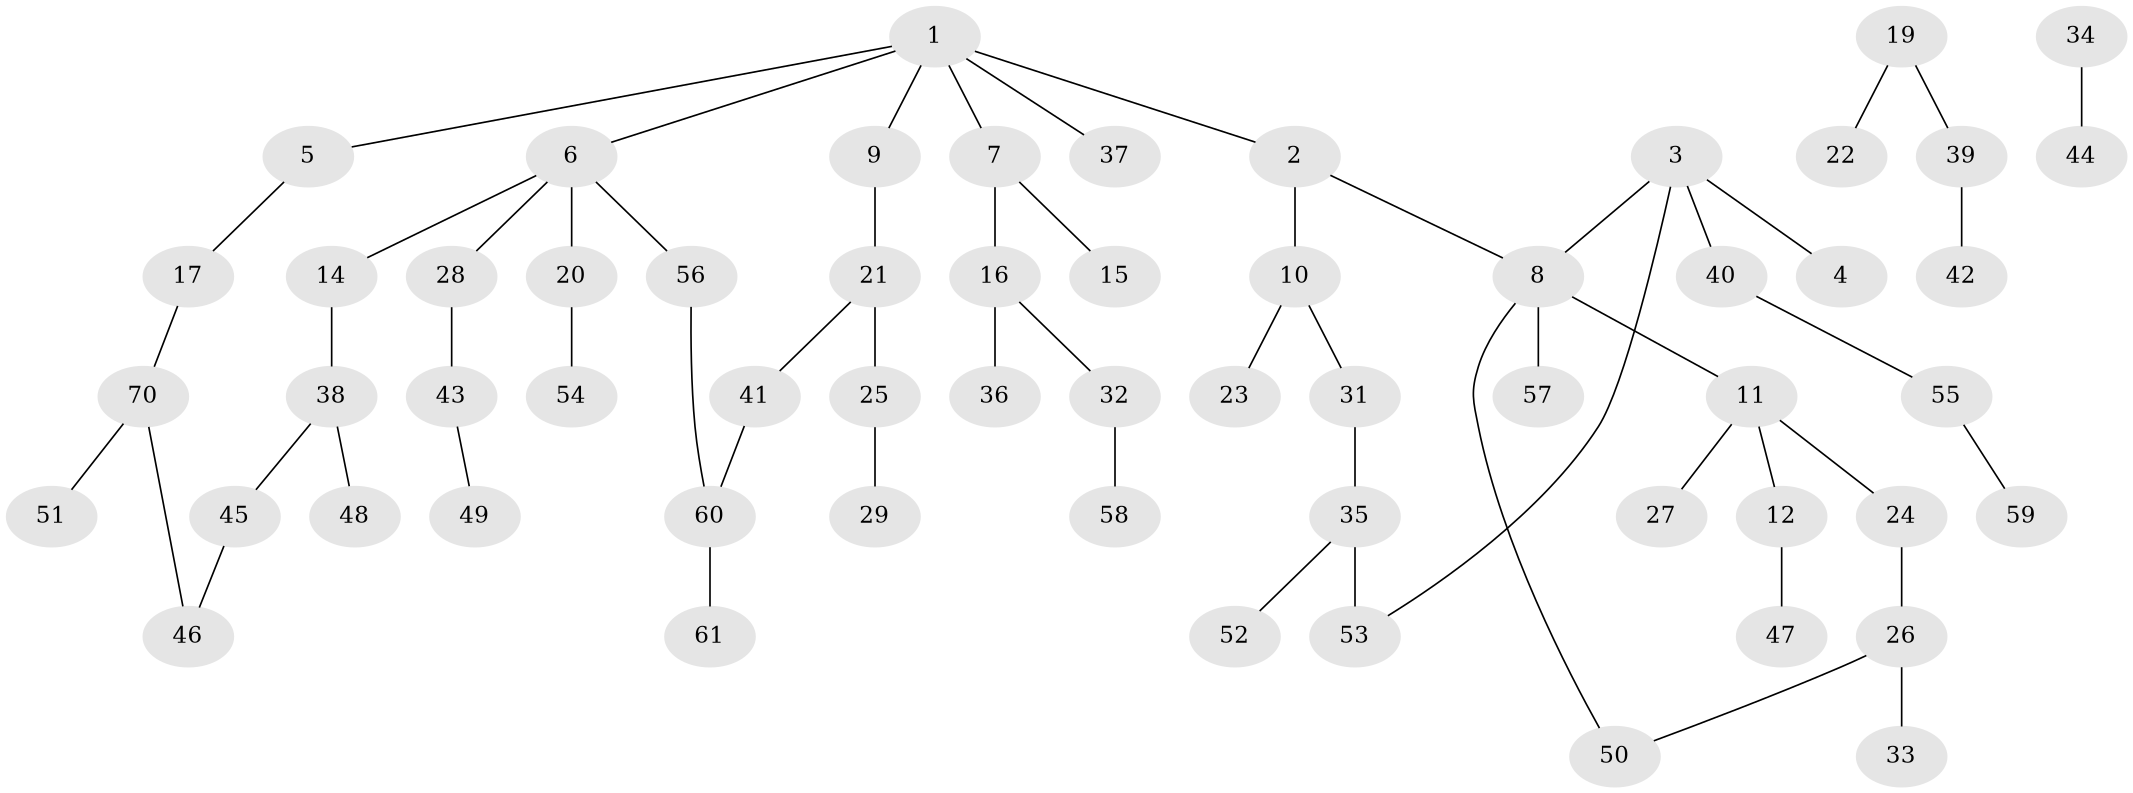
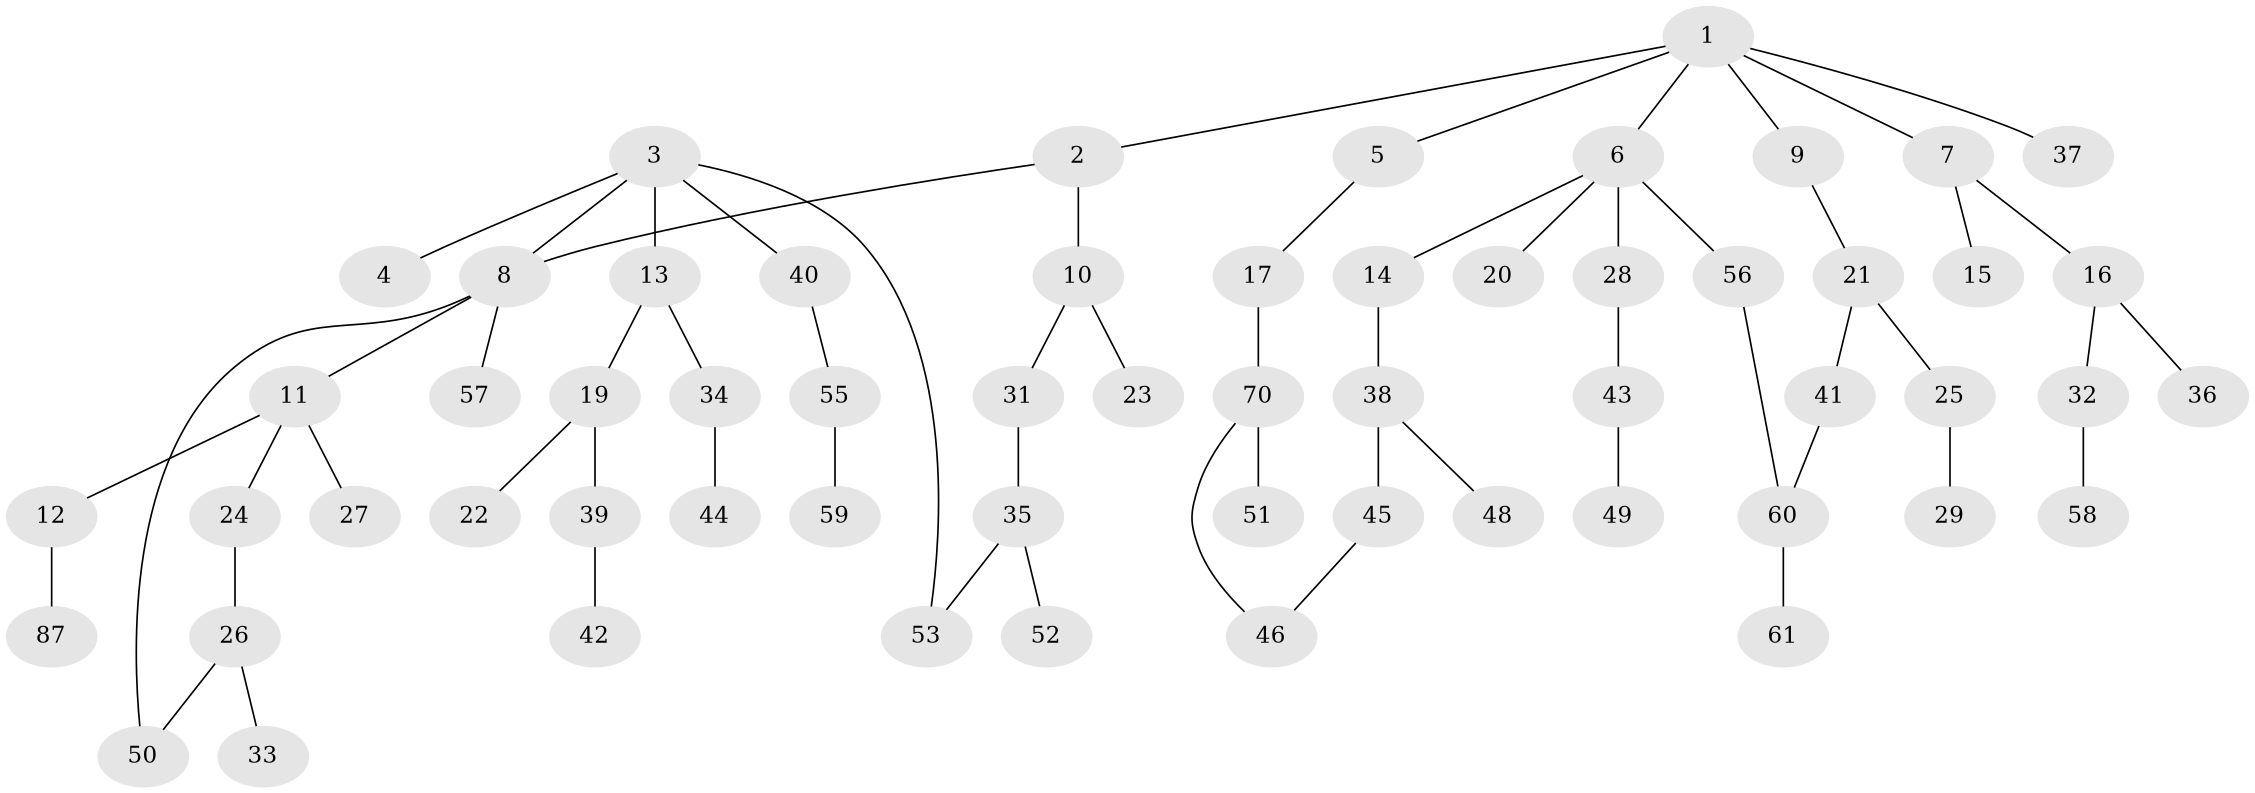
none -> (655, 277)
(572, 397) -> none
(1782, 637) -> (52, 637)
